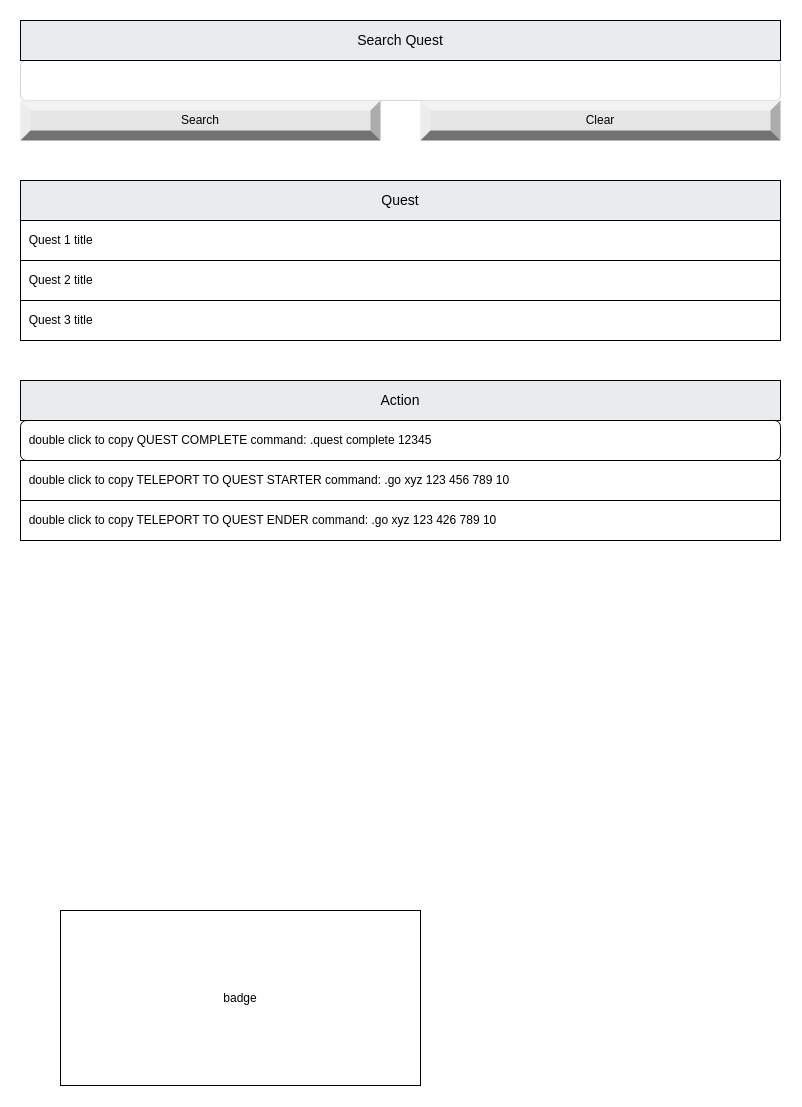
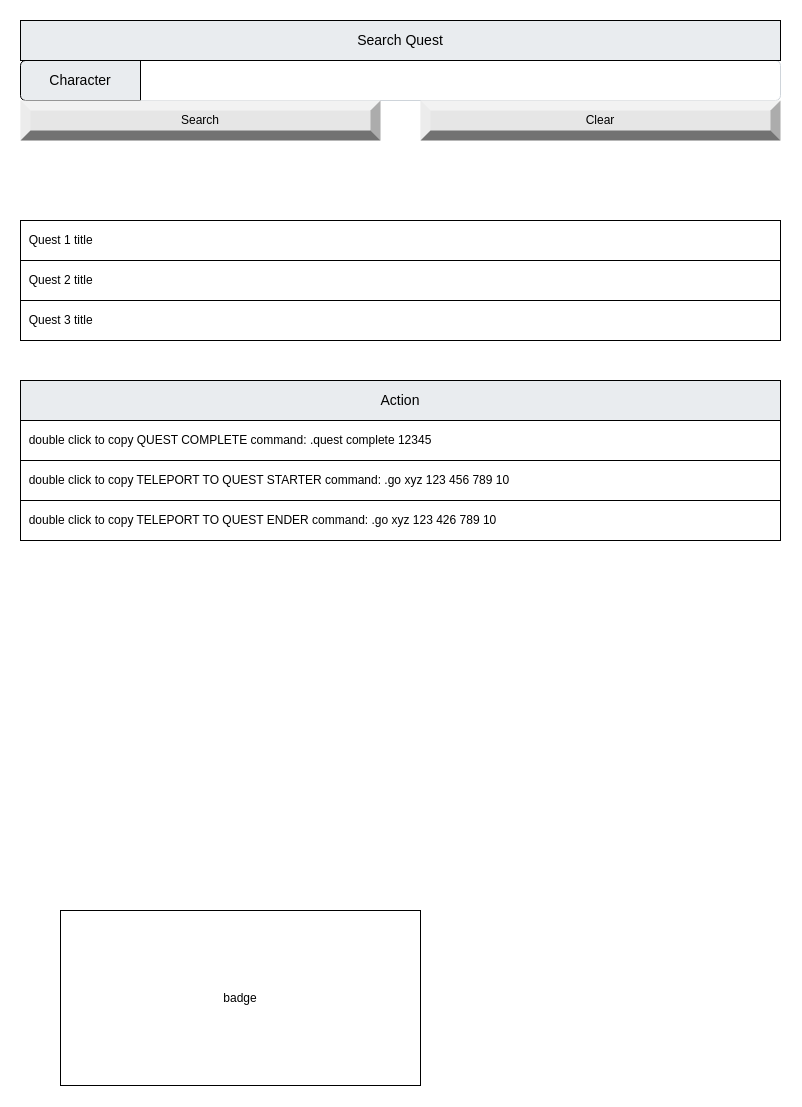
none -> (81, 81)
(401, 201) -> none
(401, 441) -> (401, 441)
